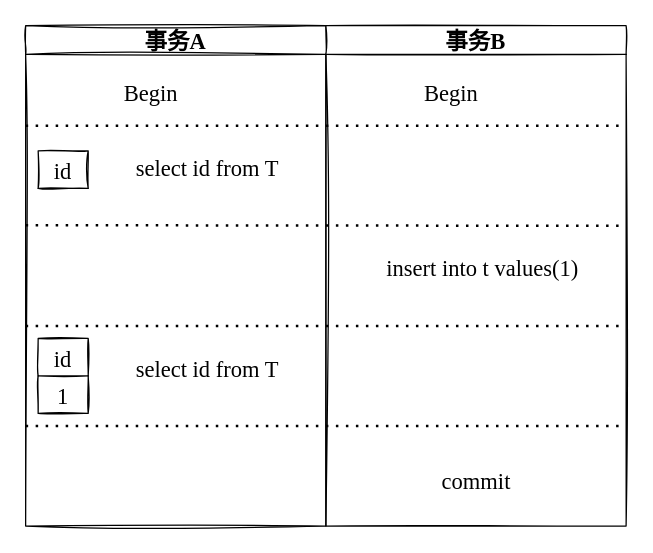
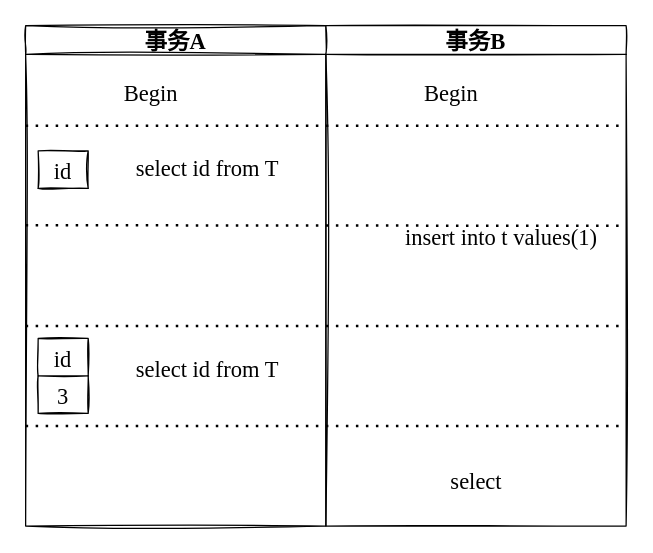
(482, 269) -> (501, 238)
(63, 396) -> (63, 396)
(476, 482) -> (476, 482)
